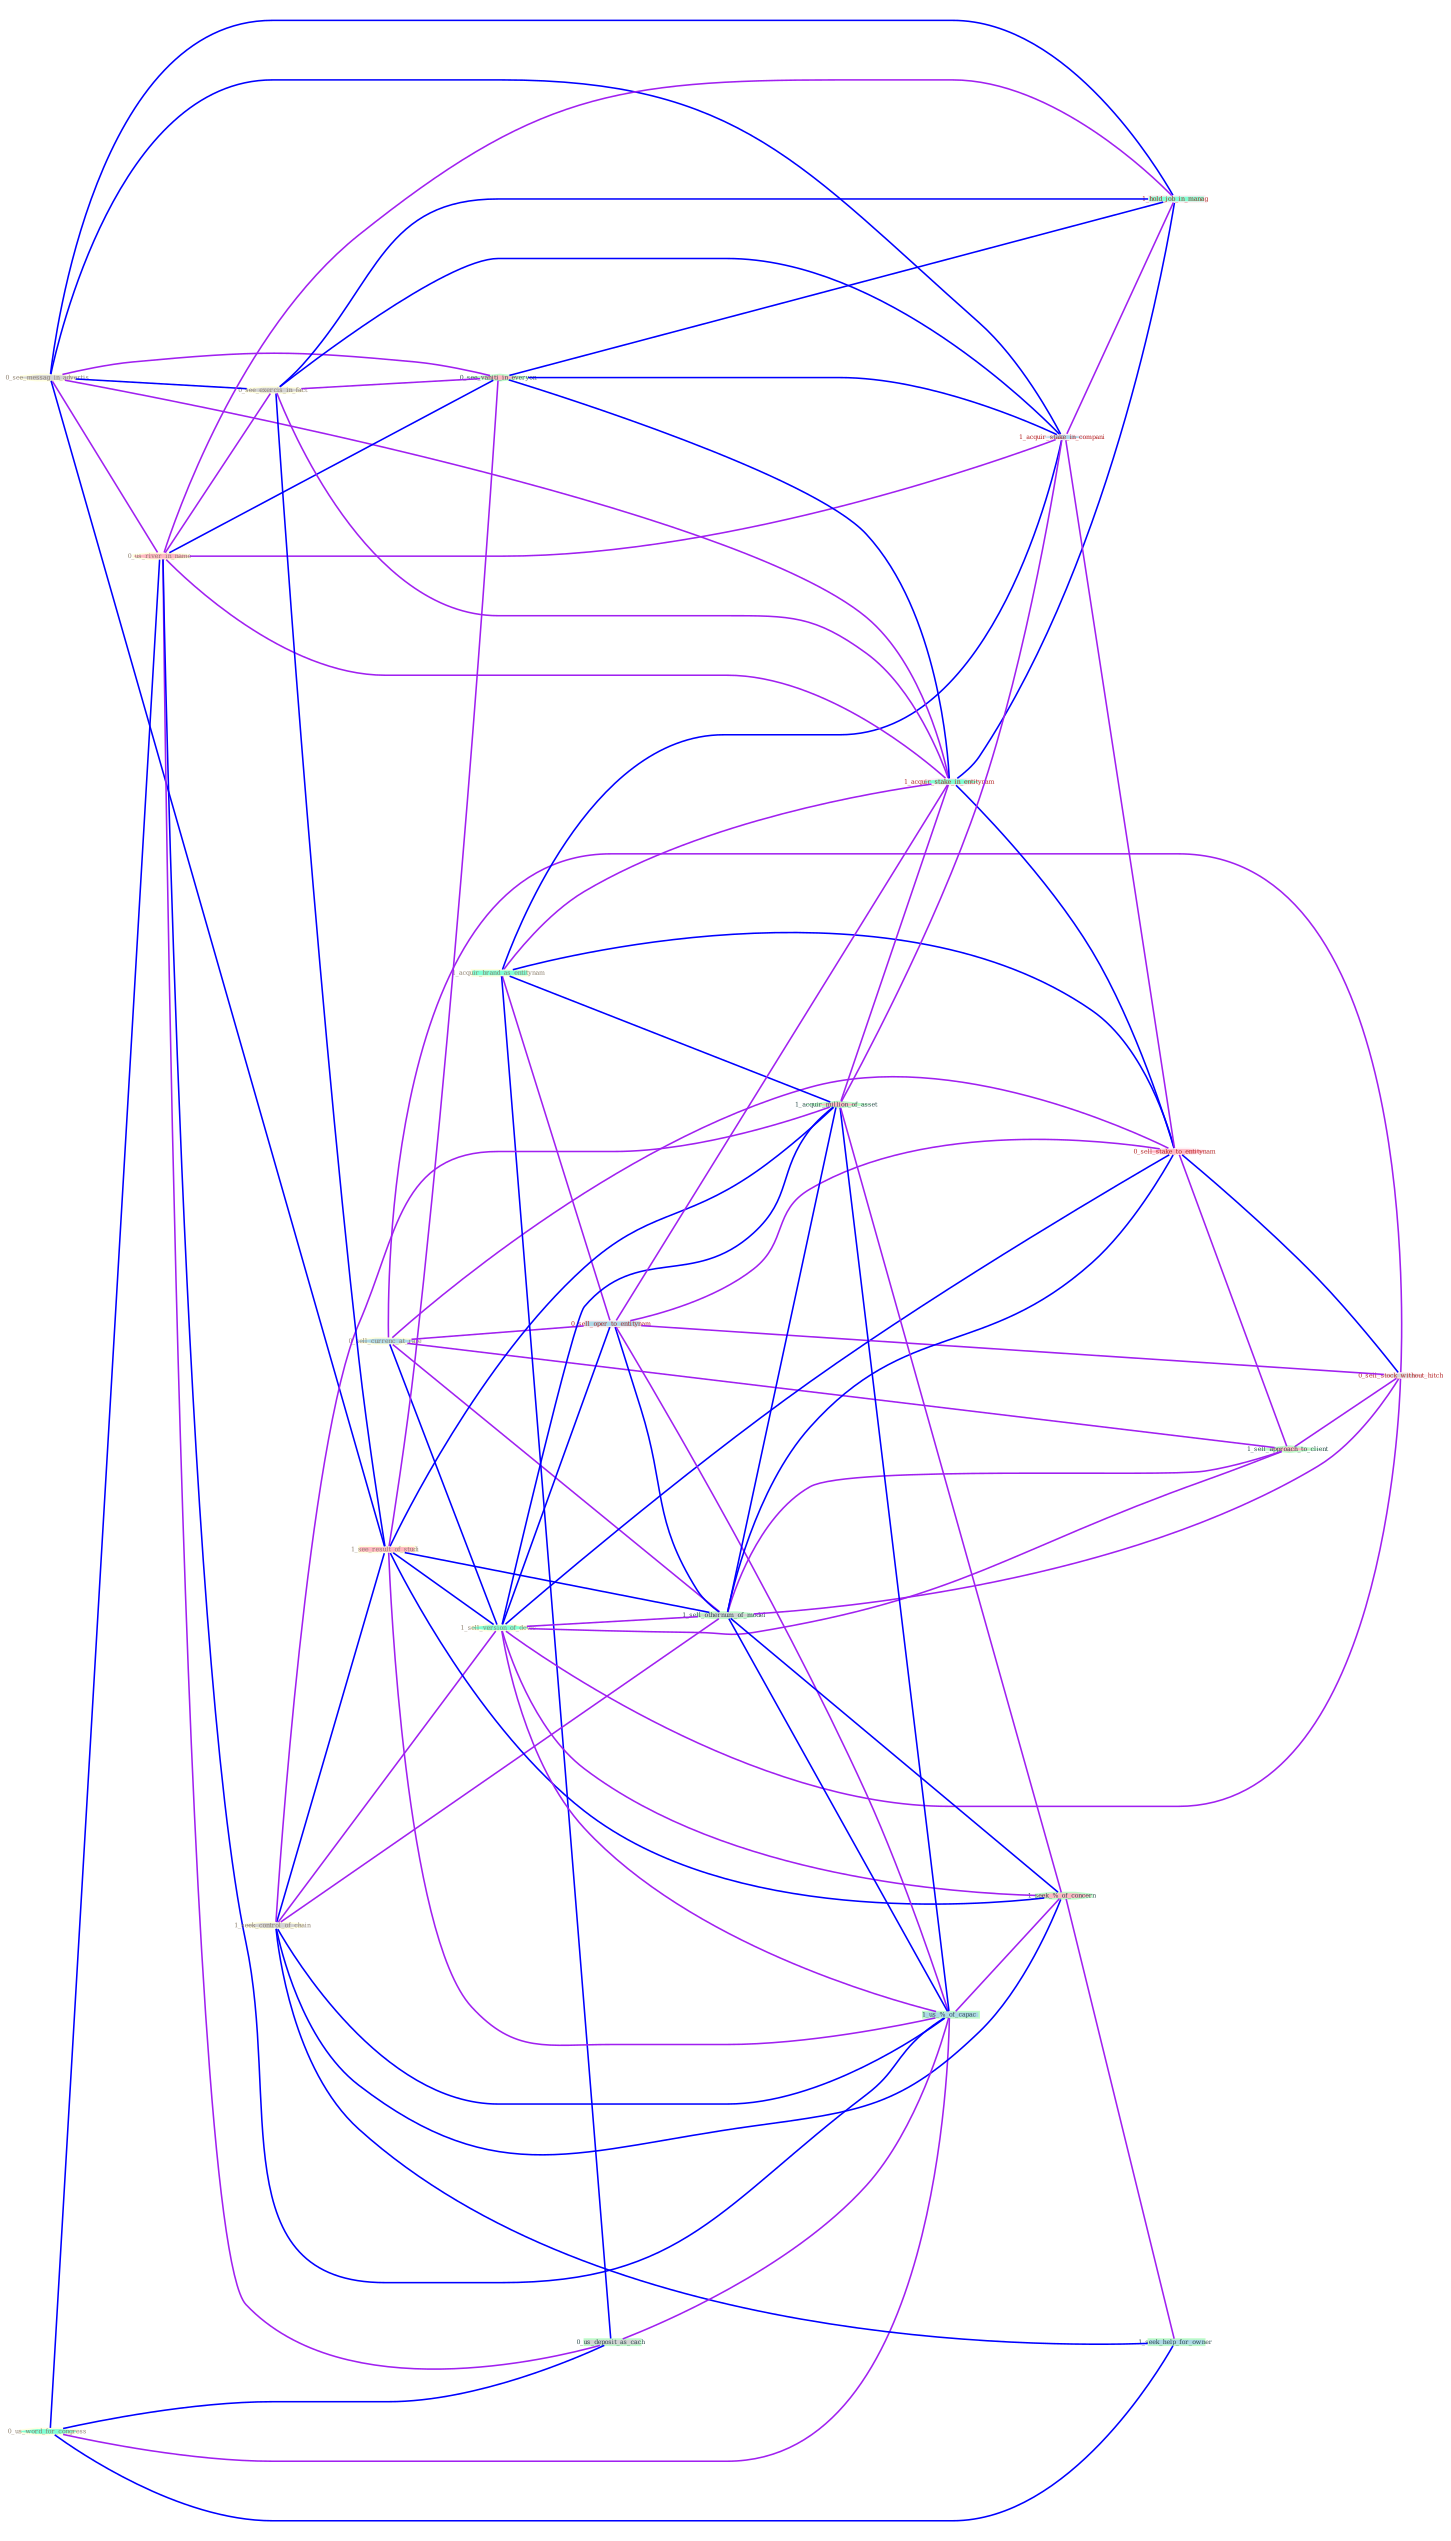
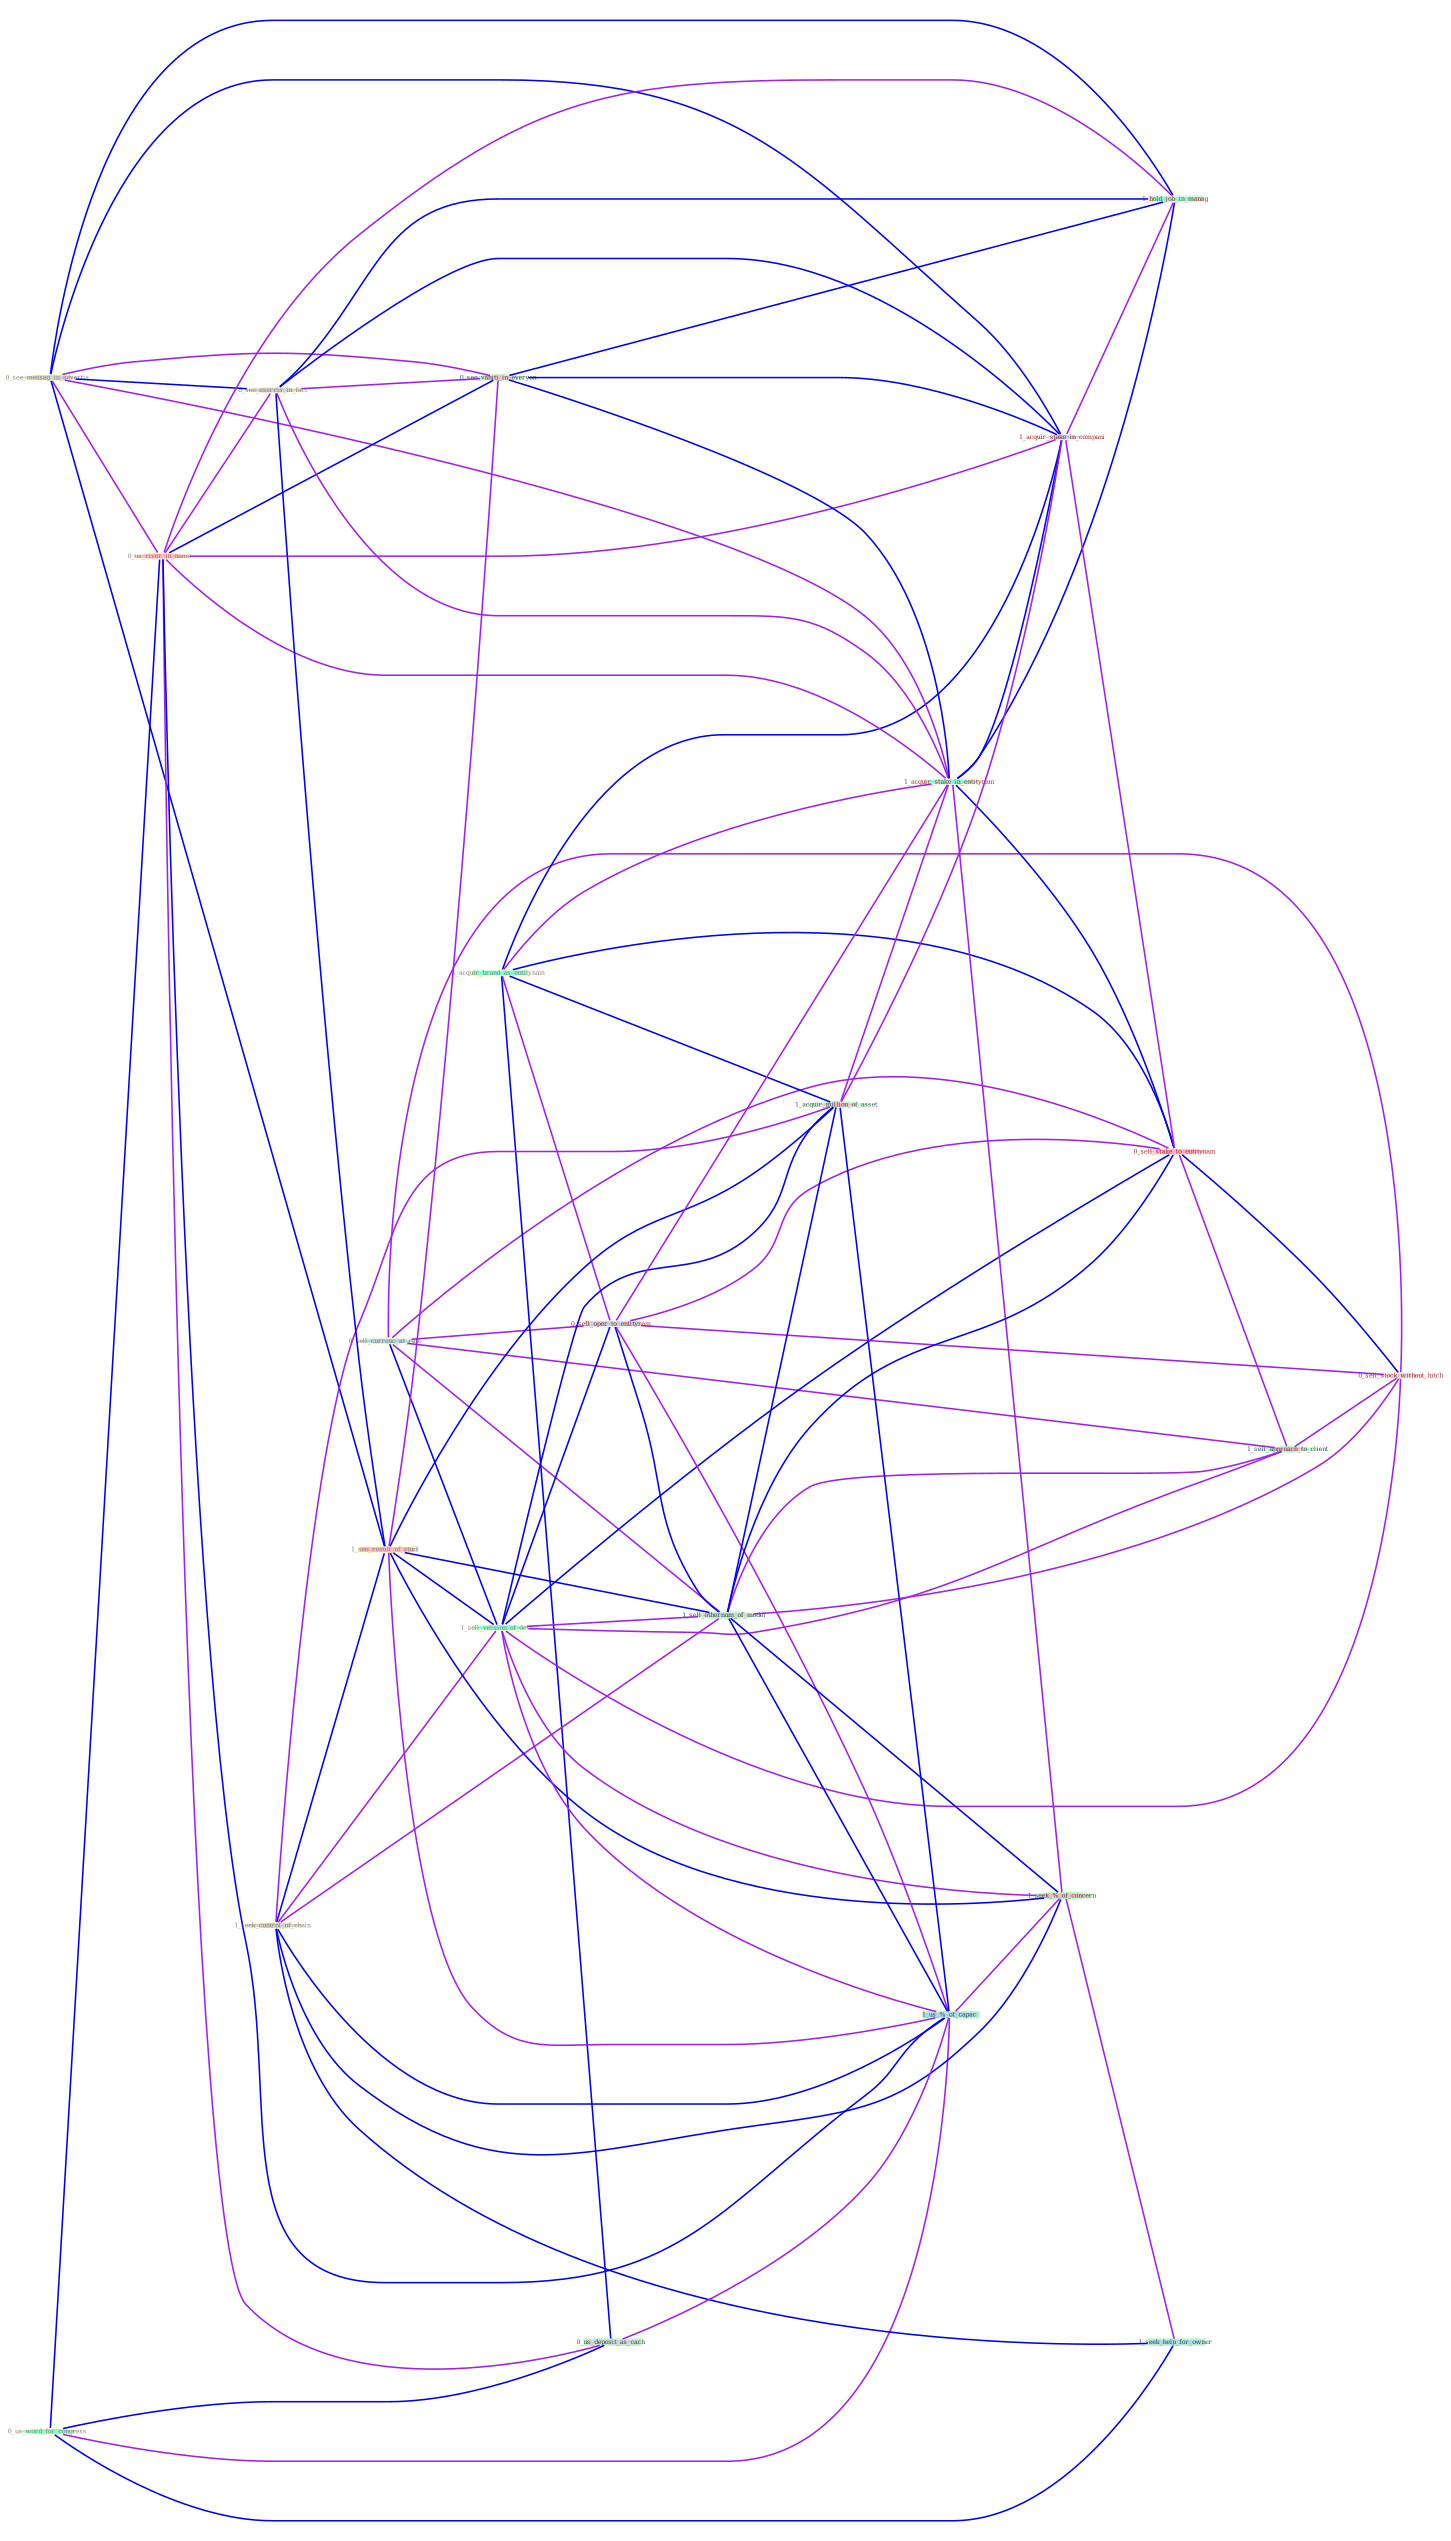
none -> (1025, 616)
(951, 1500) -> (1007, 1339)
